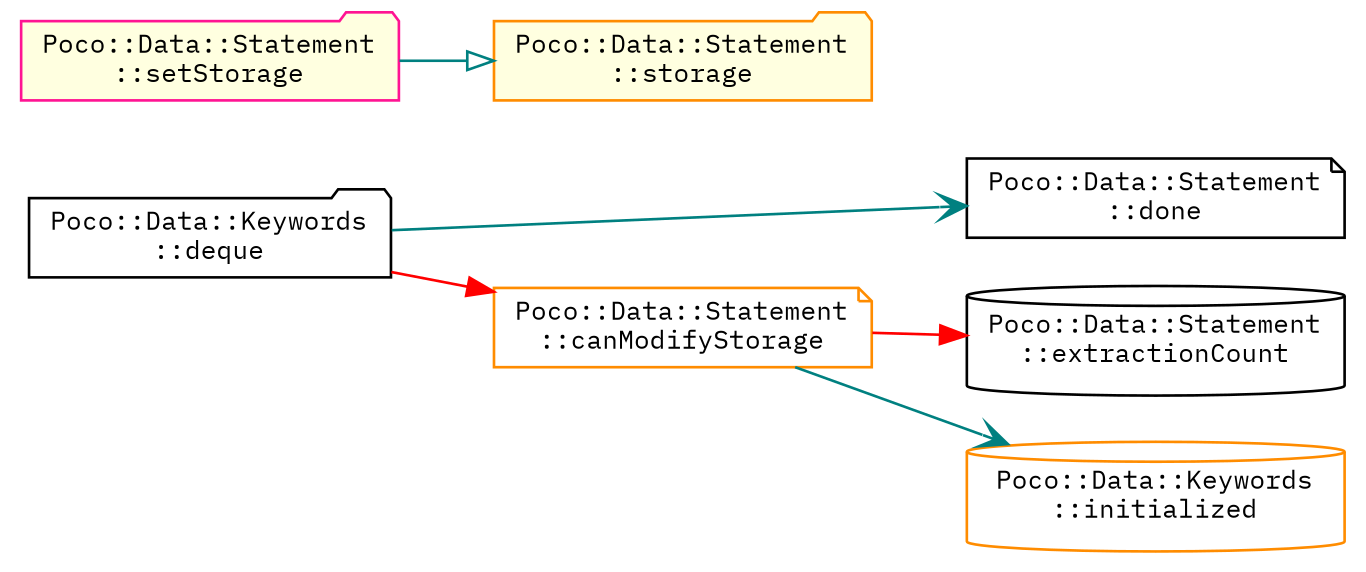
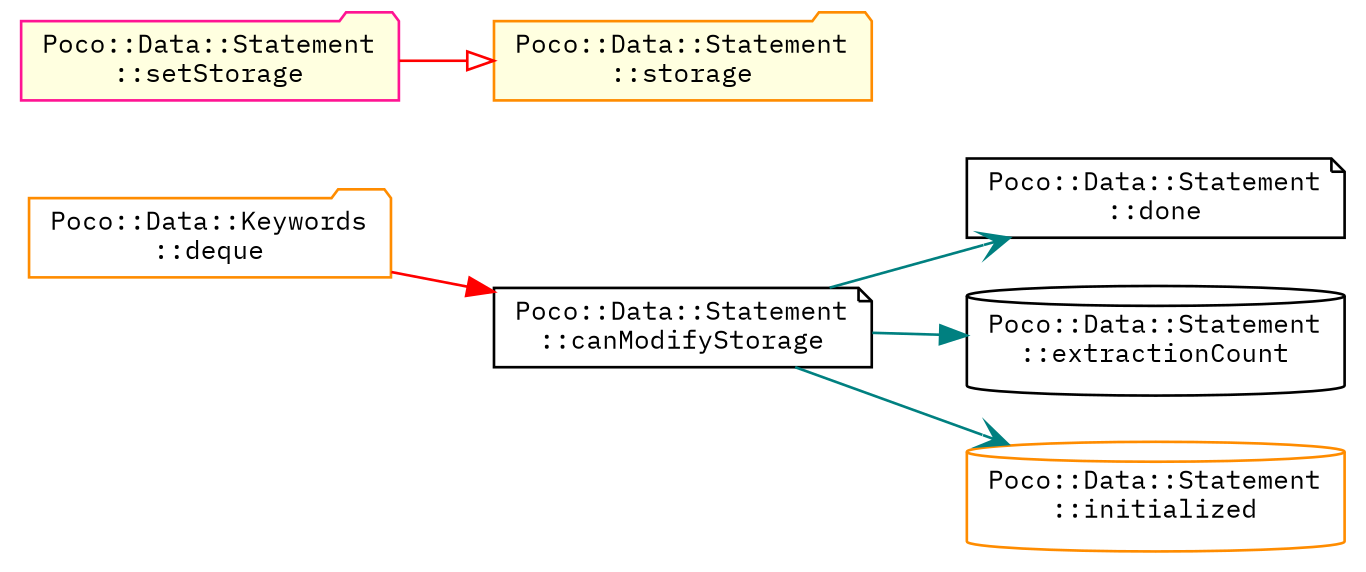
(433, 61) -> (433, 61)
(666, 219) -> (907, 266)
(210, 238) -> (210, 238)
(683, 328) -> (683, 328)
(906, 334) -> (906, 334)
(1156, 497) -> (1156, 497)
